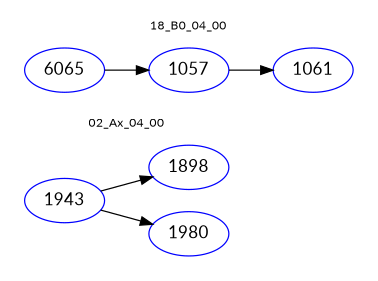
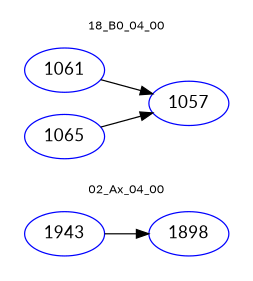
(65, 70) -> (65, 137)
(245, 70) -> (121, 85)
(189, 234) -> none
